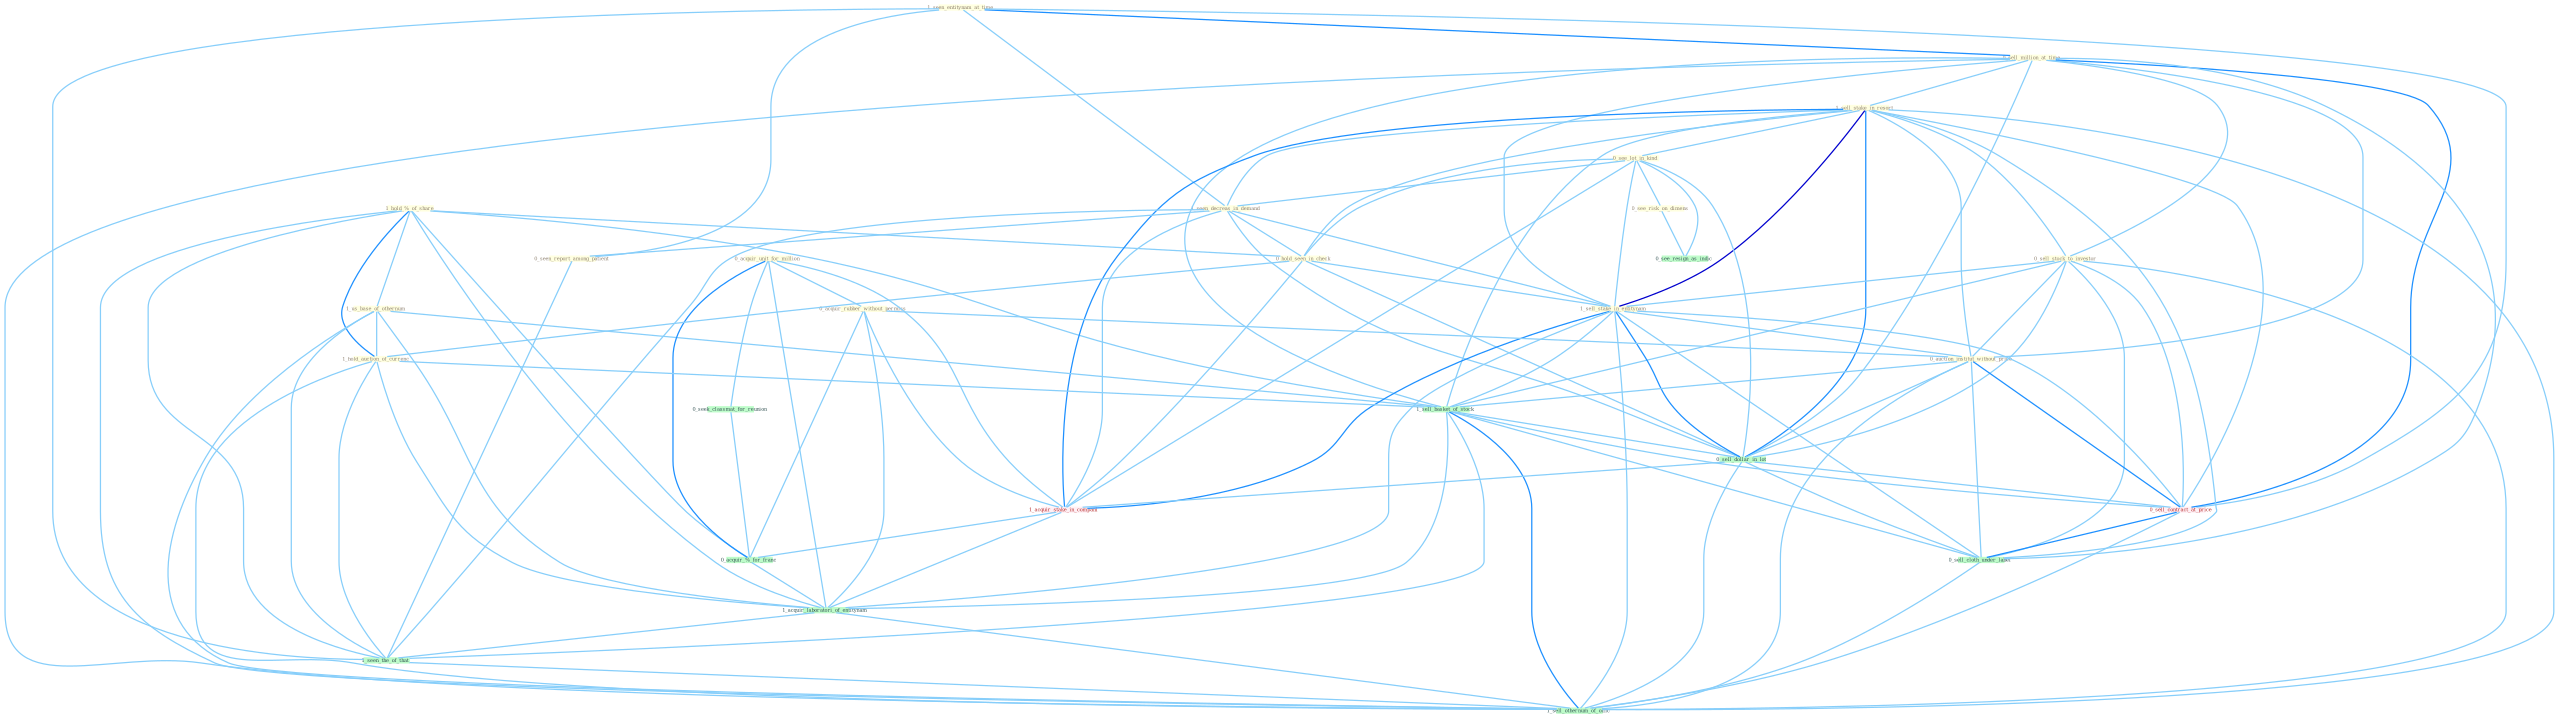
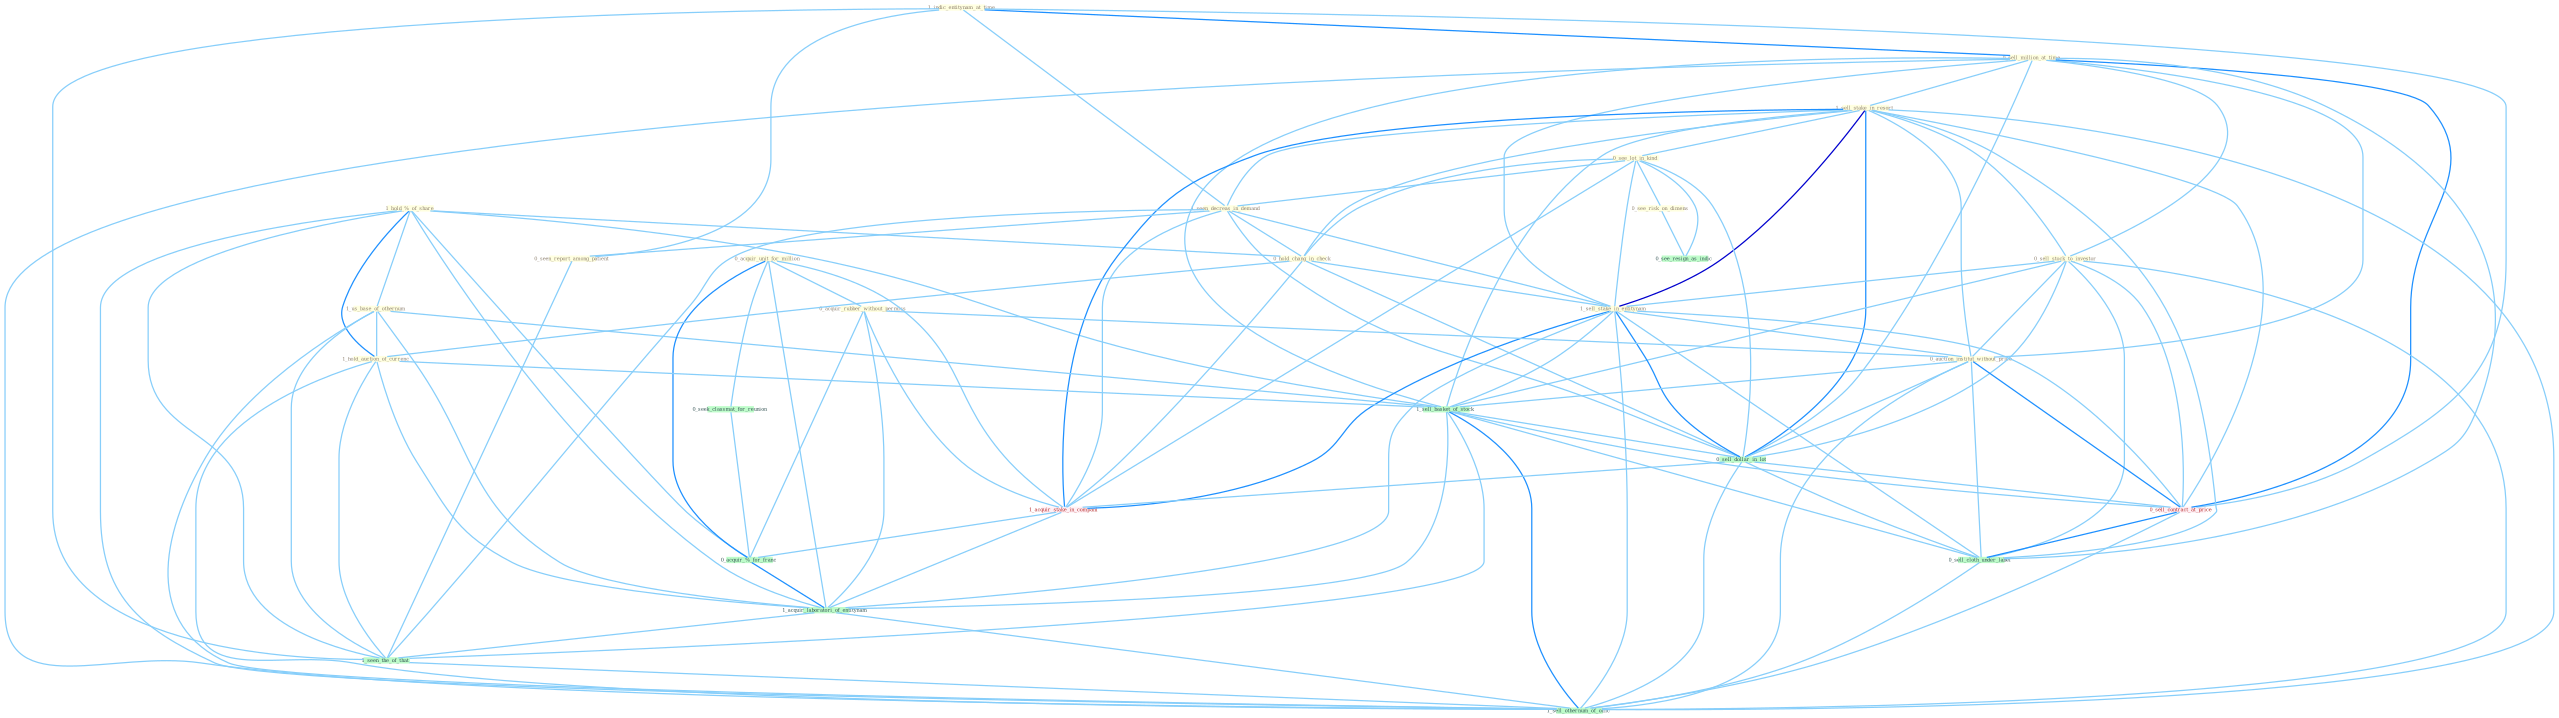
(962, 8) -> (962, 8)
(1303, 259) -> (1303, 259)
(788, 585) -> (788, 585)
